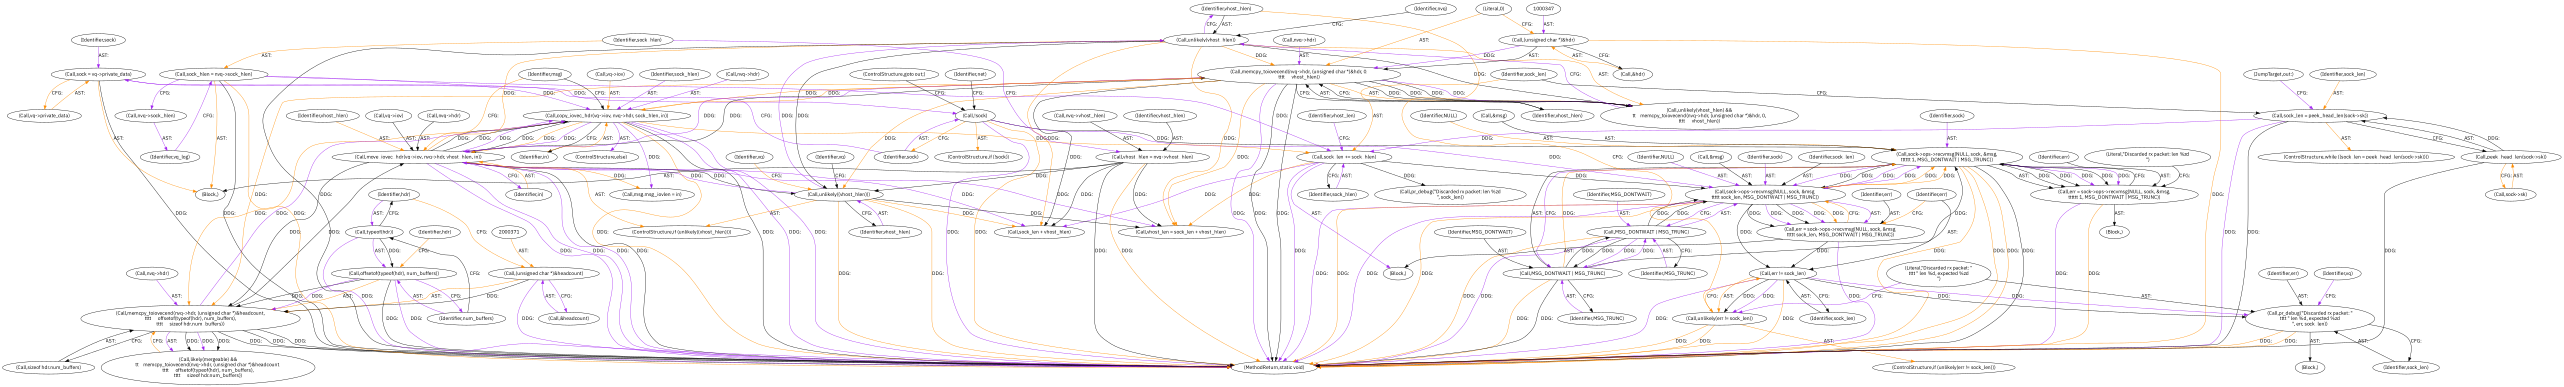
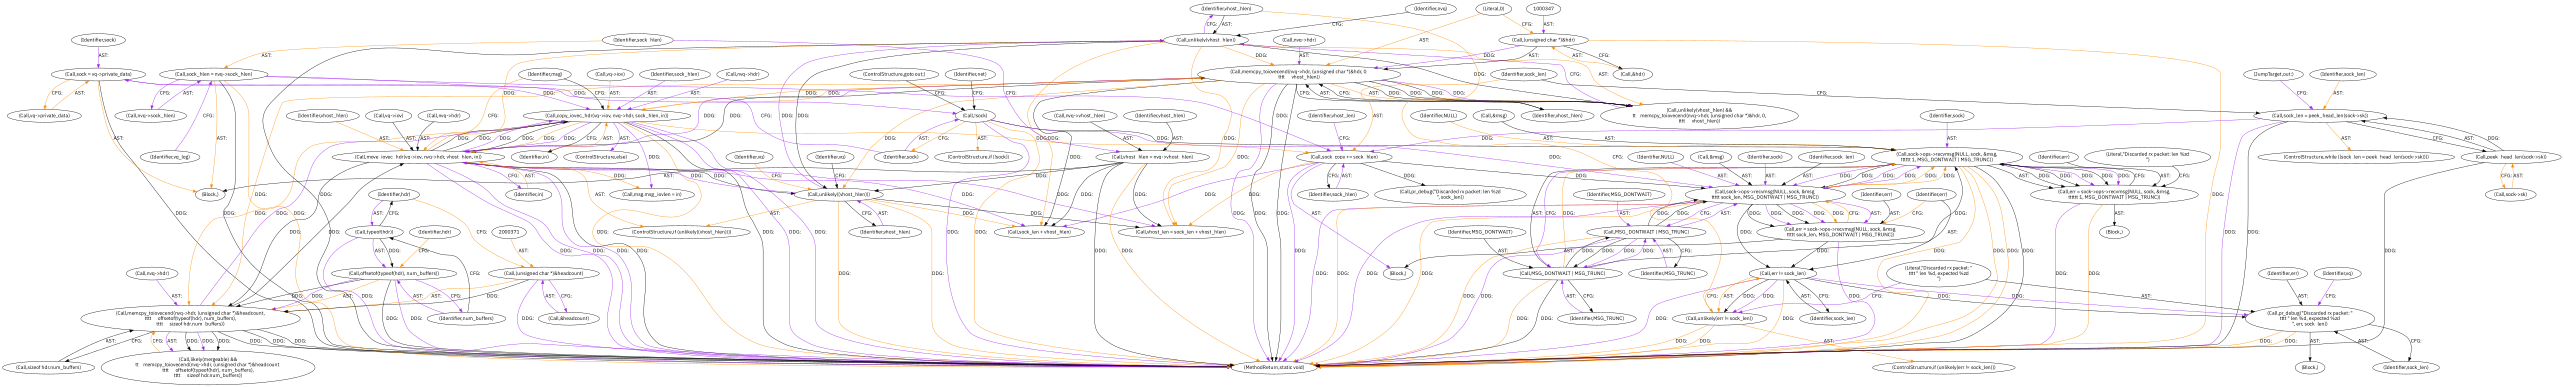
(160, 135) -> (177, 95)
(1344, 157) -> (1344, 157)
